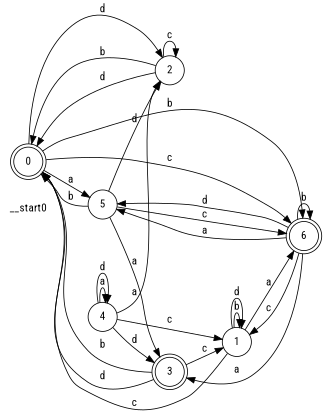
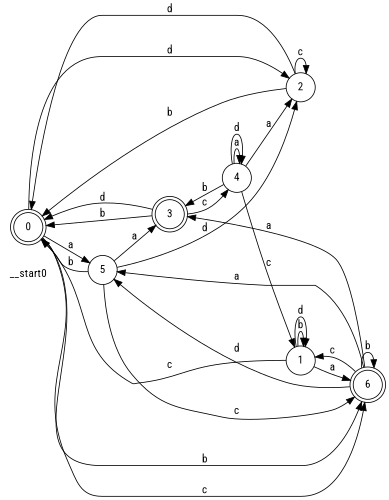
(135, 340) -> (205, 188)
(201, 358) -> (207, 209)
